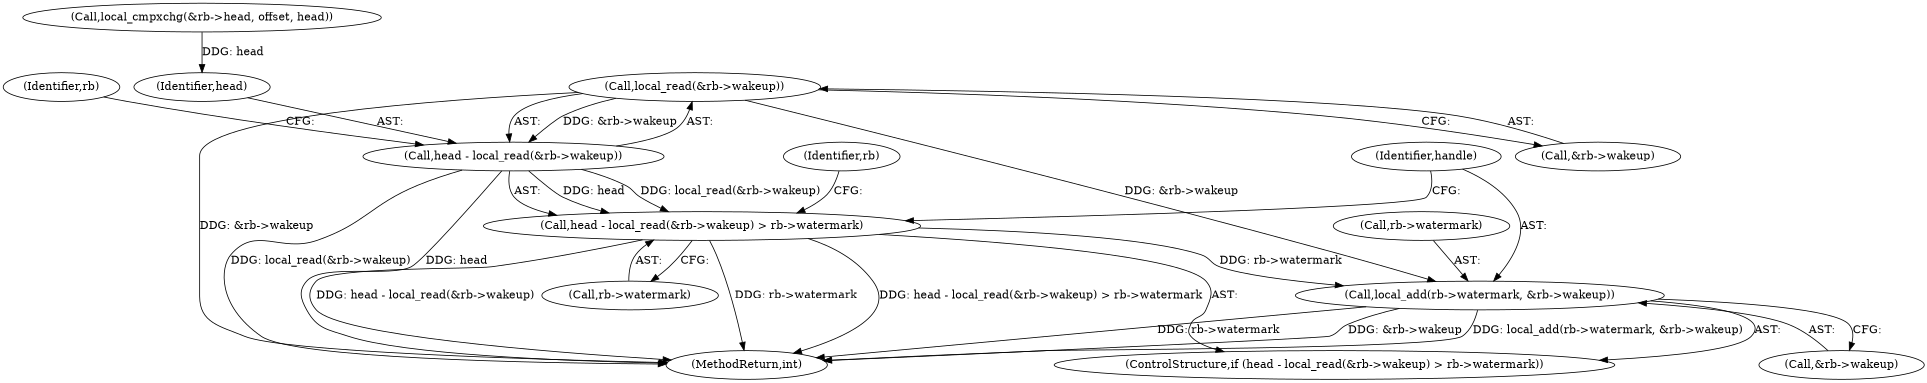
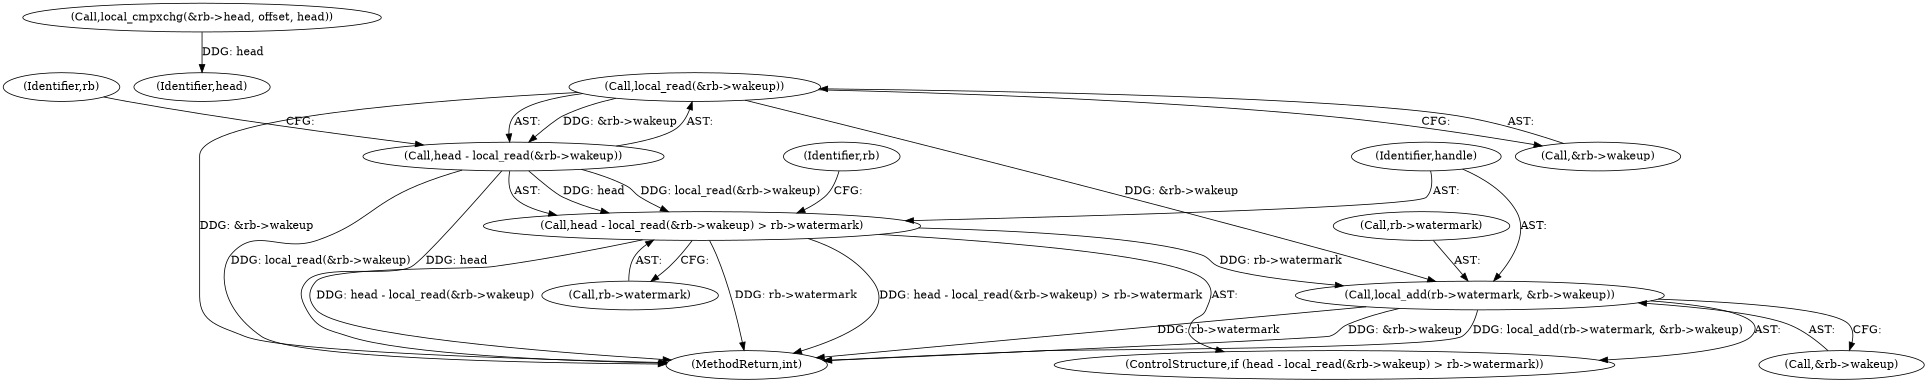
(348, 120) -> none
(1448, 191) -> (1448, 191)
